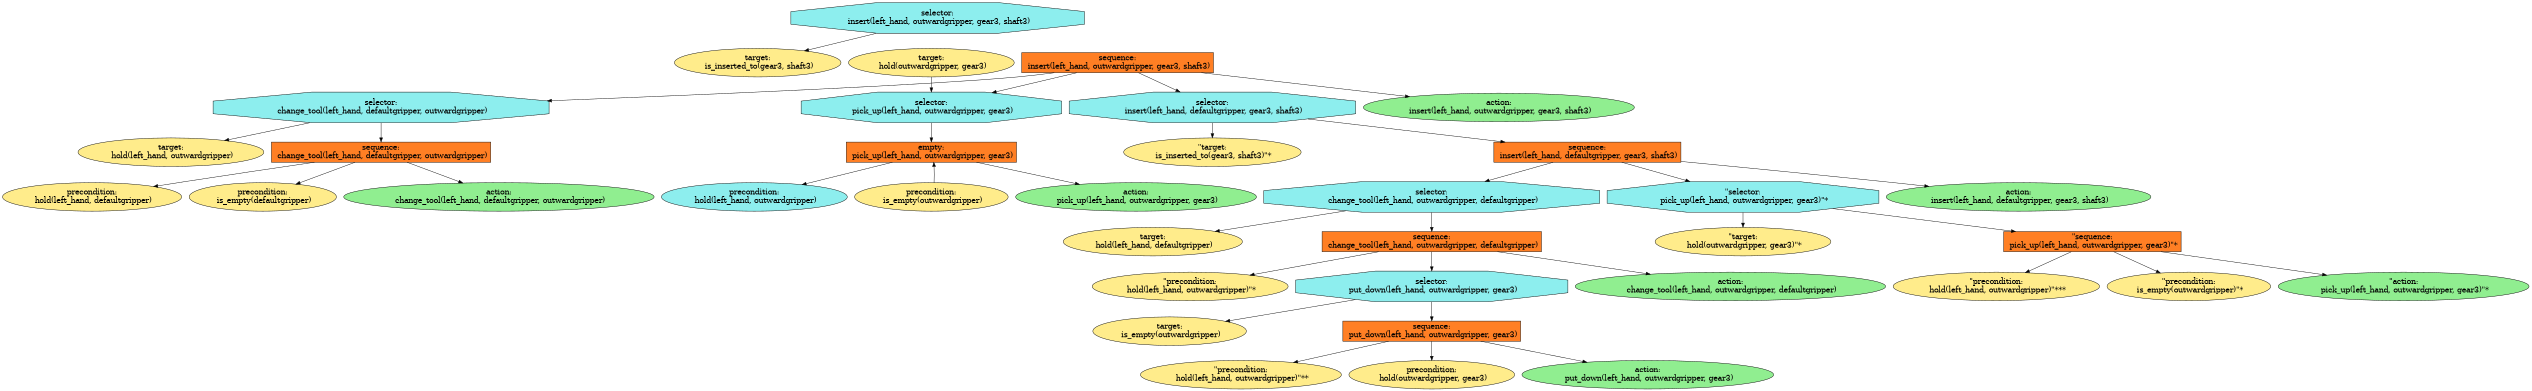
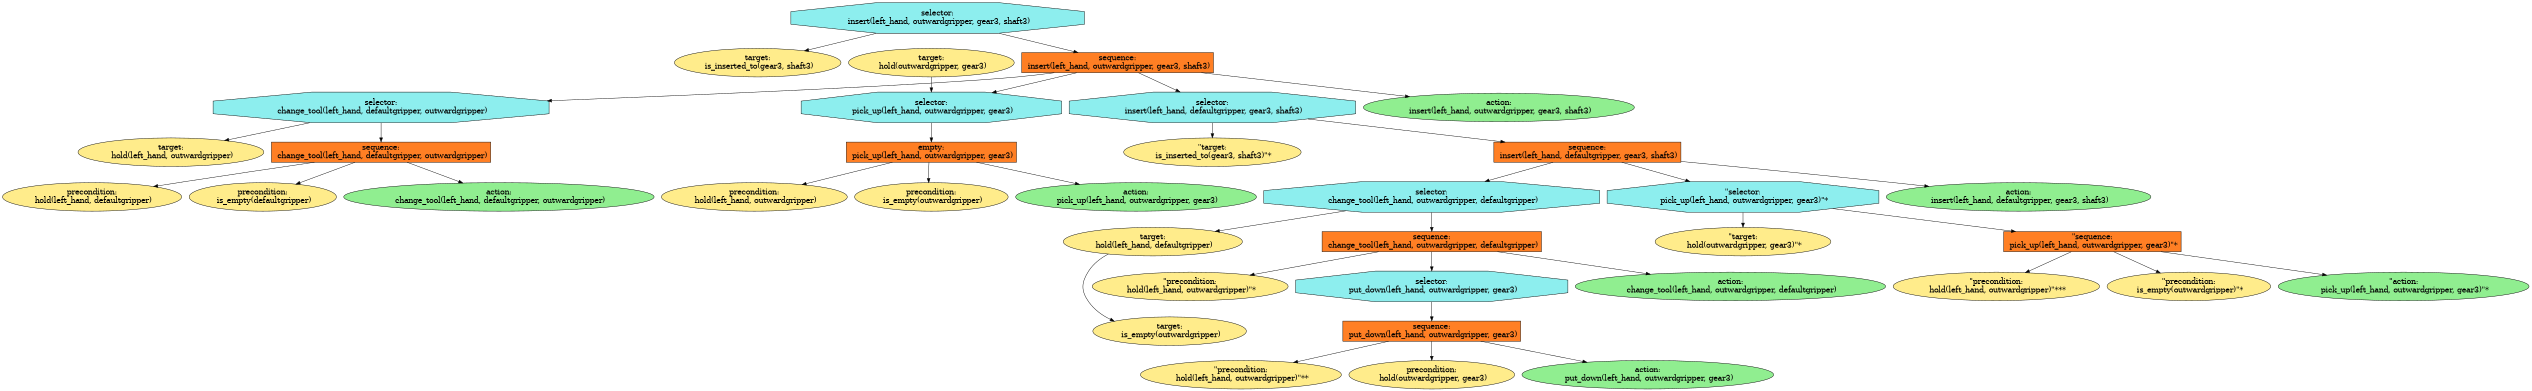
none -> (1037, 42)
(934, 175) -> (929, 170)
(754, 197) -> (754, 197)
(1293, 310) -> (1083, 287)
